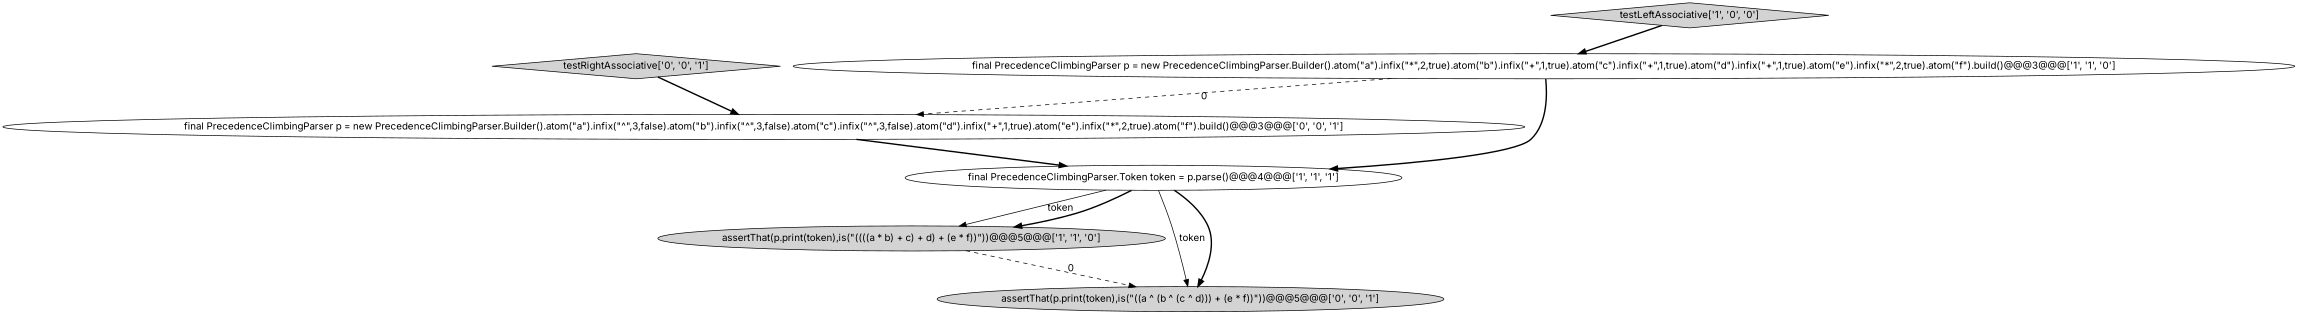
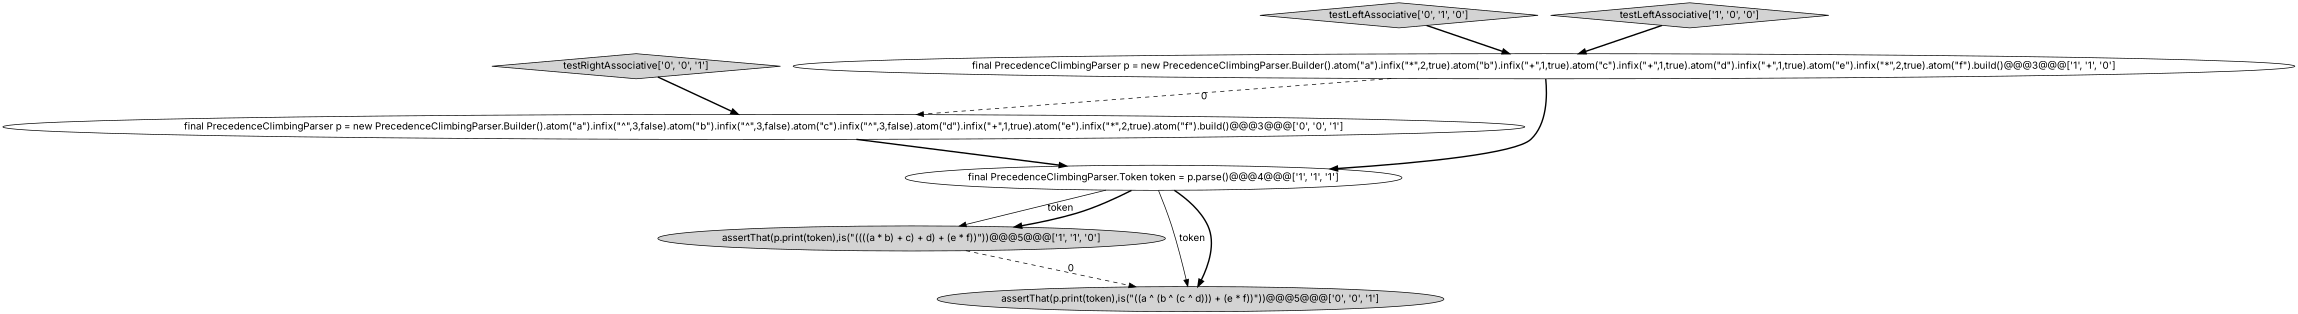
none -> (1399, 15)
